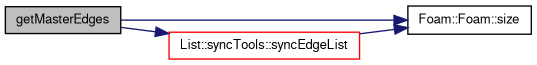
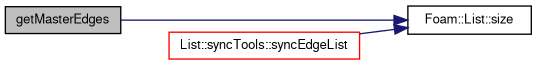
(470, 20) -> (470, 20)
(138, 30) -> none
